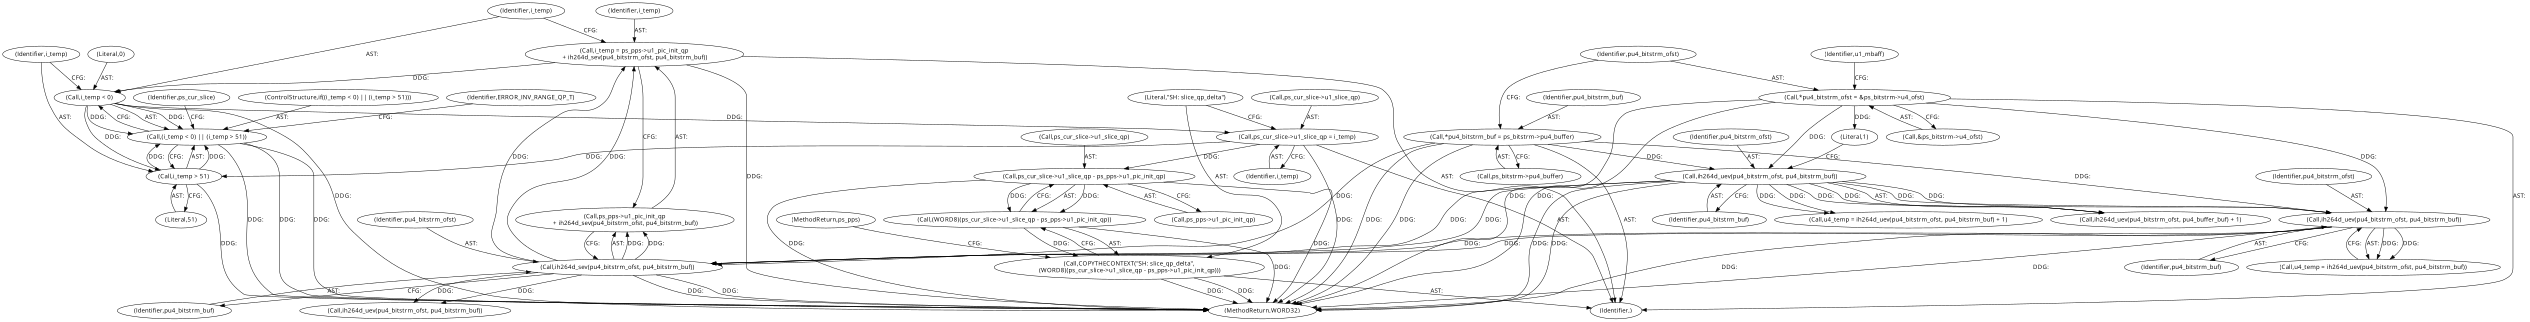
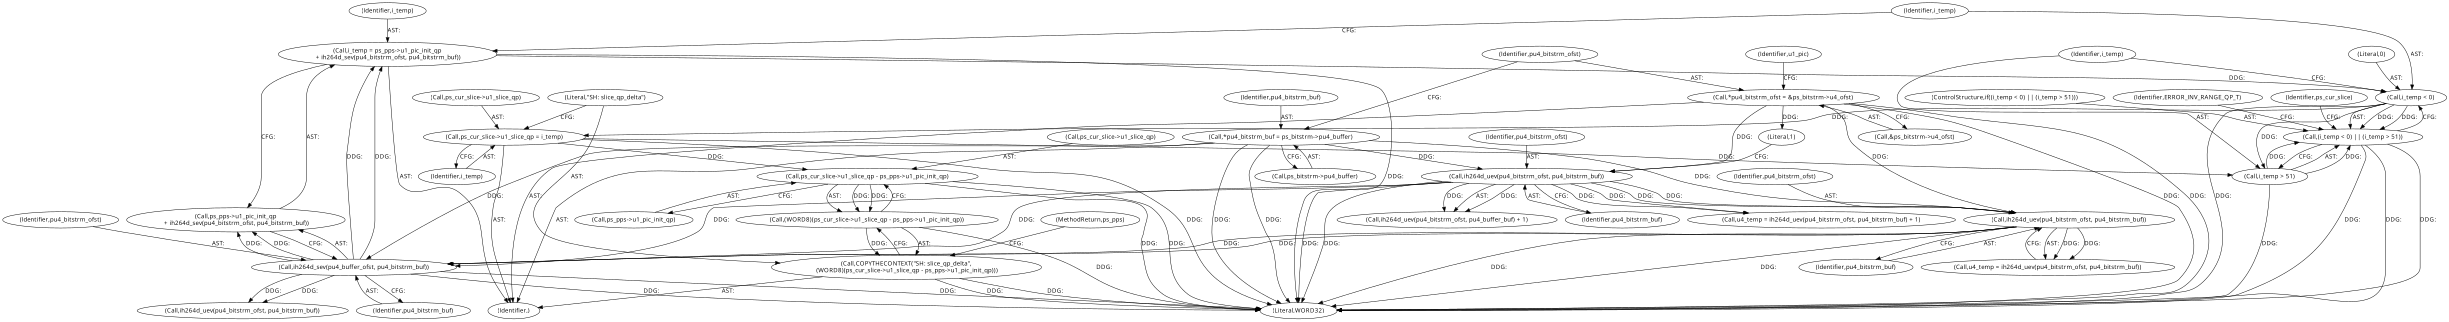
(1855, 54) -> (1783, 54)
(181, 220) -> none
(618, 267) -> (354, 267)
(1262, 311) -> (1299, 311)
